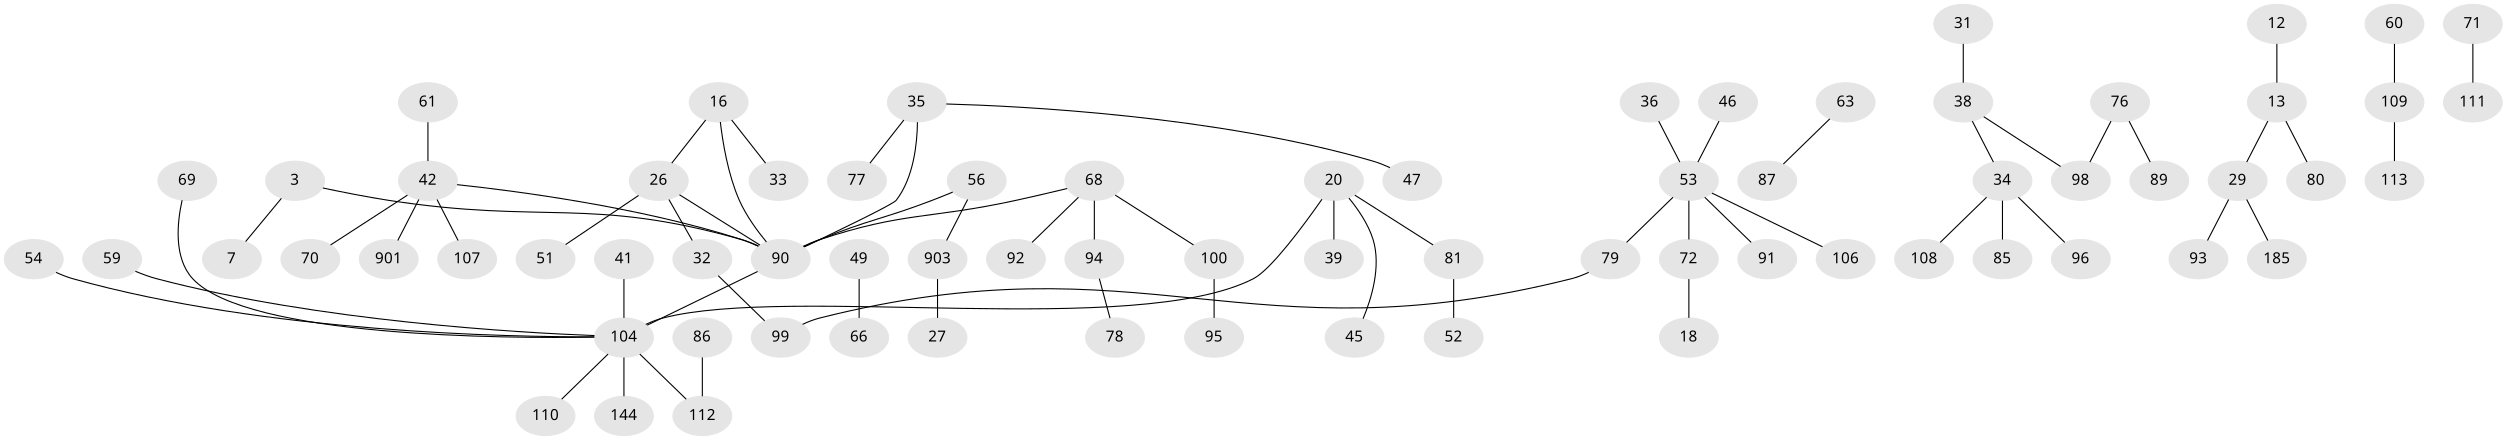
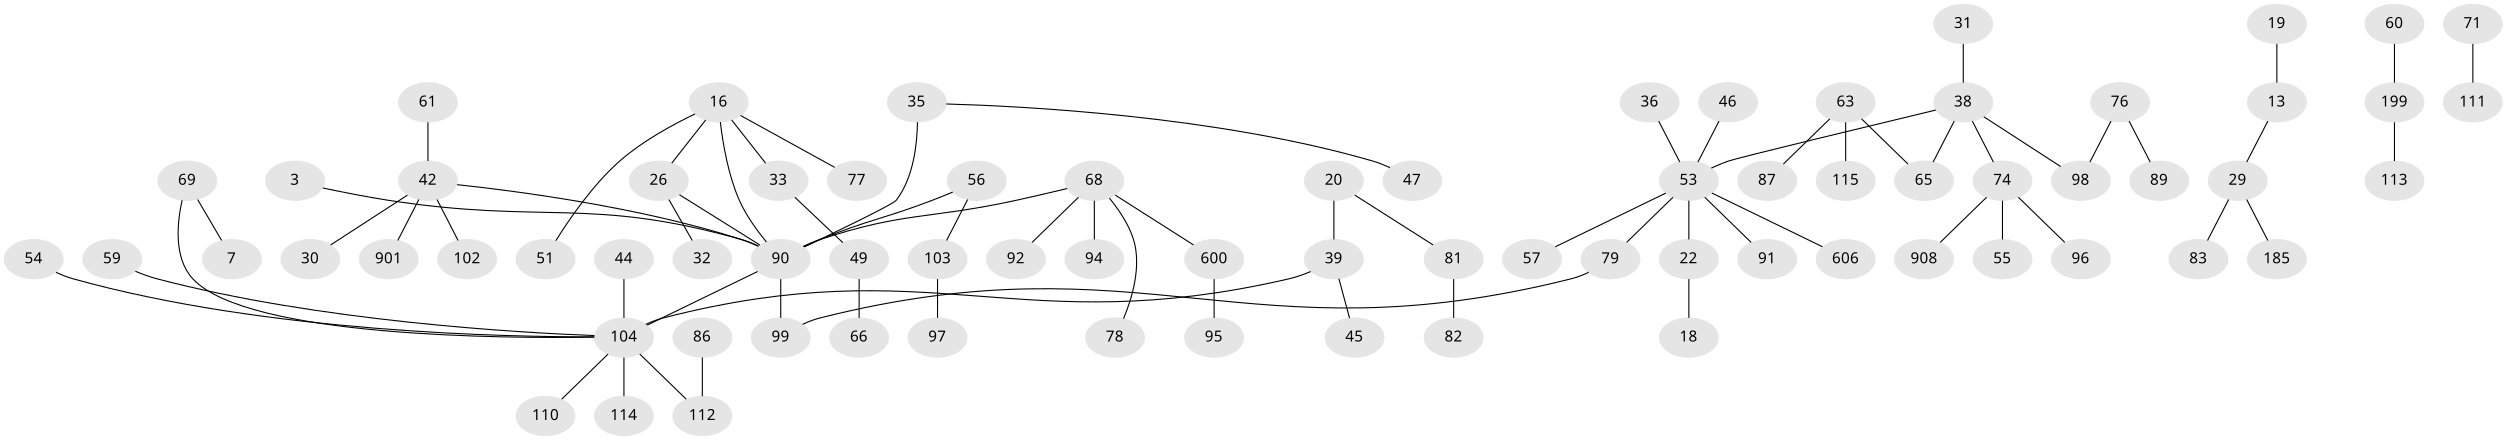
(2277, 24) -> (2277, 24)
(2394, 102) -> (2394, 102)
none -> (1823, 137)
(887, 142) -> (788, 141)
none -> (1846, 181)
none -> (1924, 181)
(2002, 181) -> (2002, 181)
(2316, 181) -> none
(263, 220) -> (210, 220)
none -> (819, 220)
(600, 221) -> (615, 166)
(1376, 256) -> (1344, 298)
(310, 259) -> (310, 259)
(467, 259) -> (467, 259)
(624, 259) -> (624, 259)
(938, 259) -> (938, 259)
(1214, 259) -> (1214, 259)
none -> (1532, 259)
(1689, 259) -> (1689, 259)
(1846, 259) -> (1846, 259)
(1924, 259) -> (1924, 259)
(2002, 259) -> (2002, 259)
(2198, 259) -> (2198, 259)
(741, 298) -> (781, 303)
(1105, 298) -> (1136, 256)
(1003, 309) -> (1011, 298)
(938, 338) -> (938, 338)
(1454, 338) -> (1454, 338)
(624, 416) -> (624, 416)
